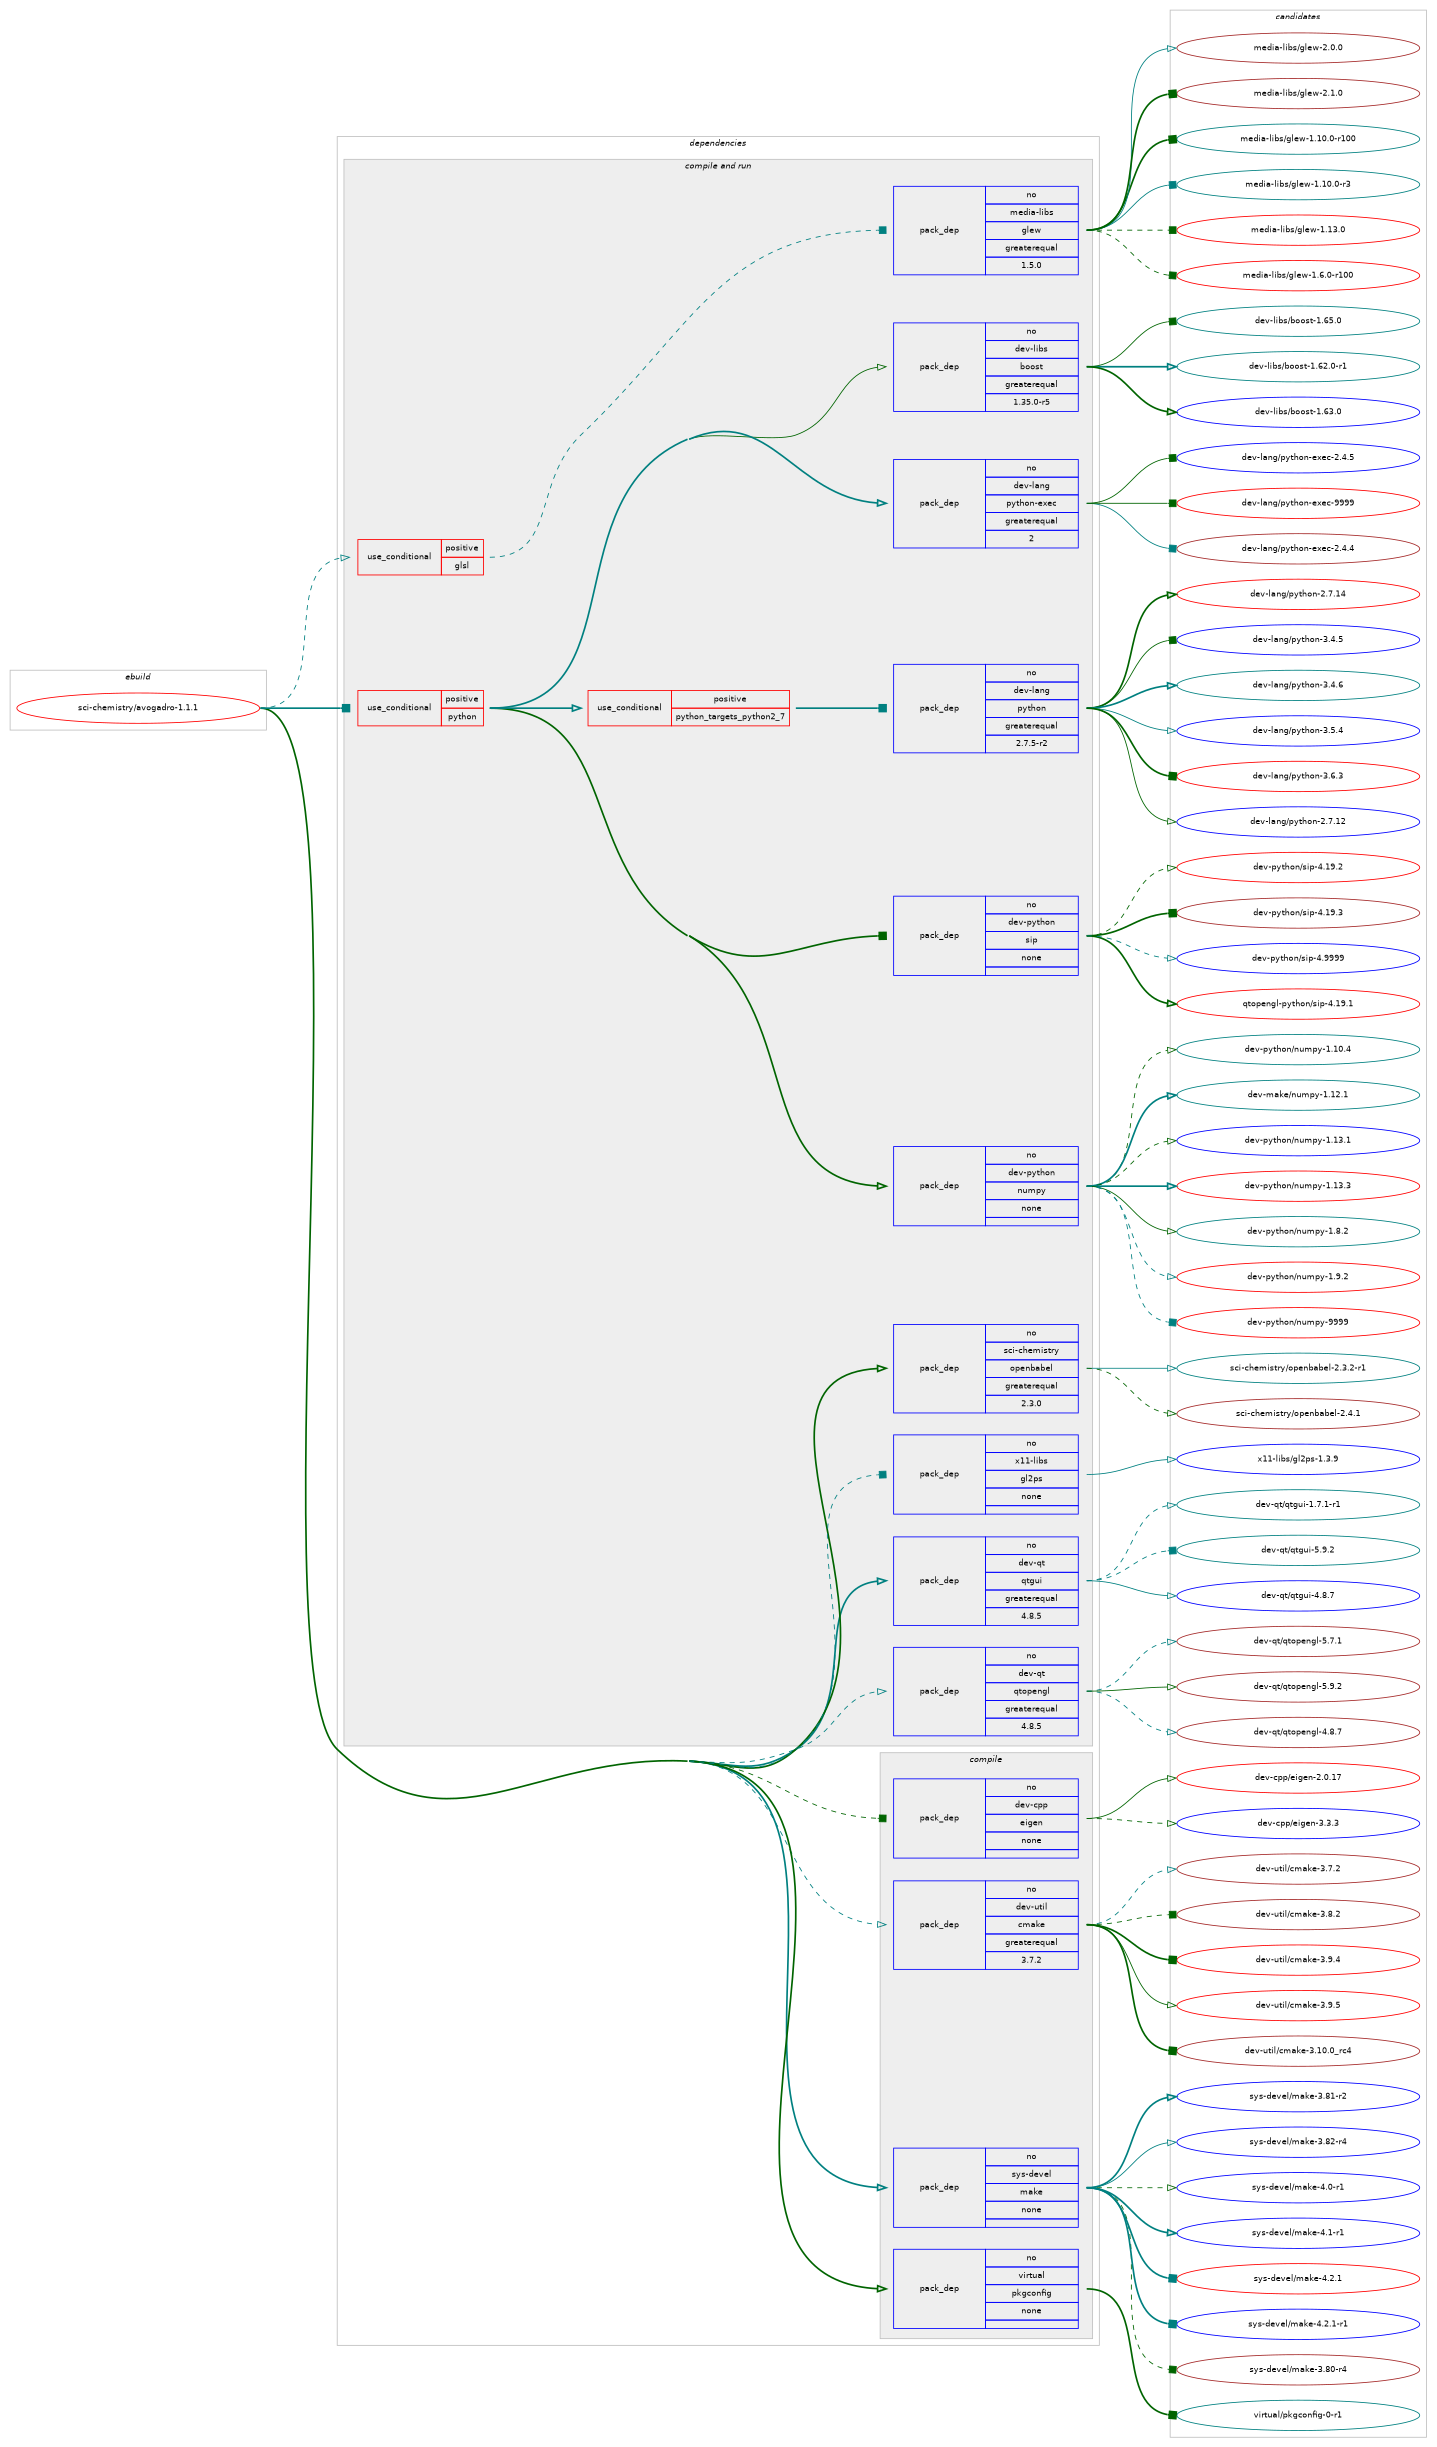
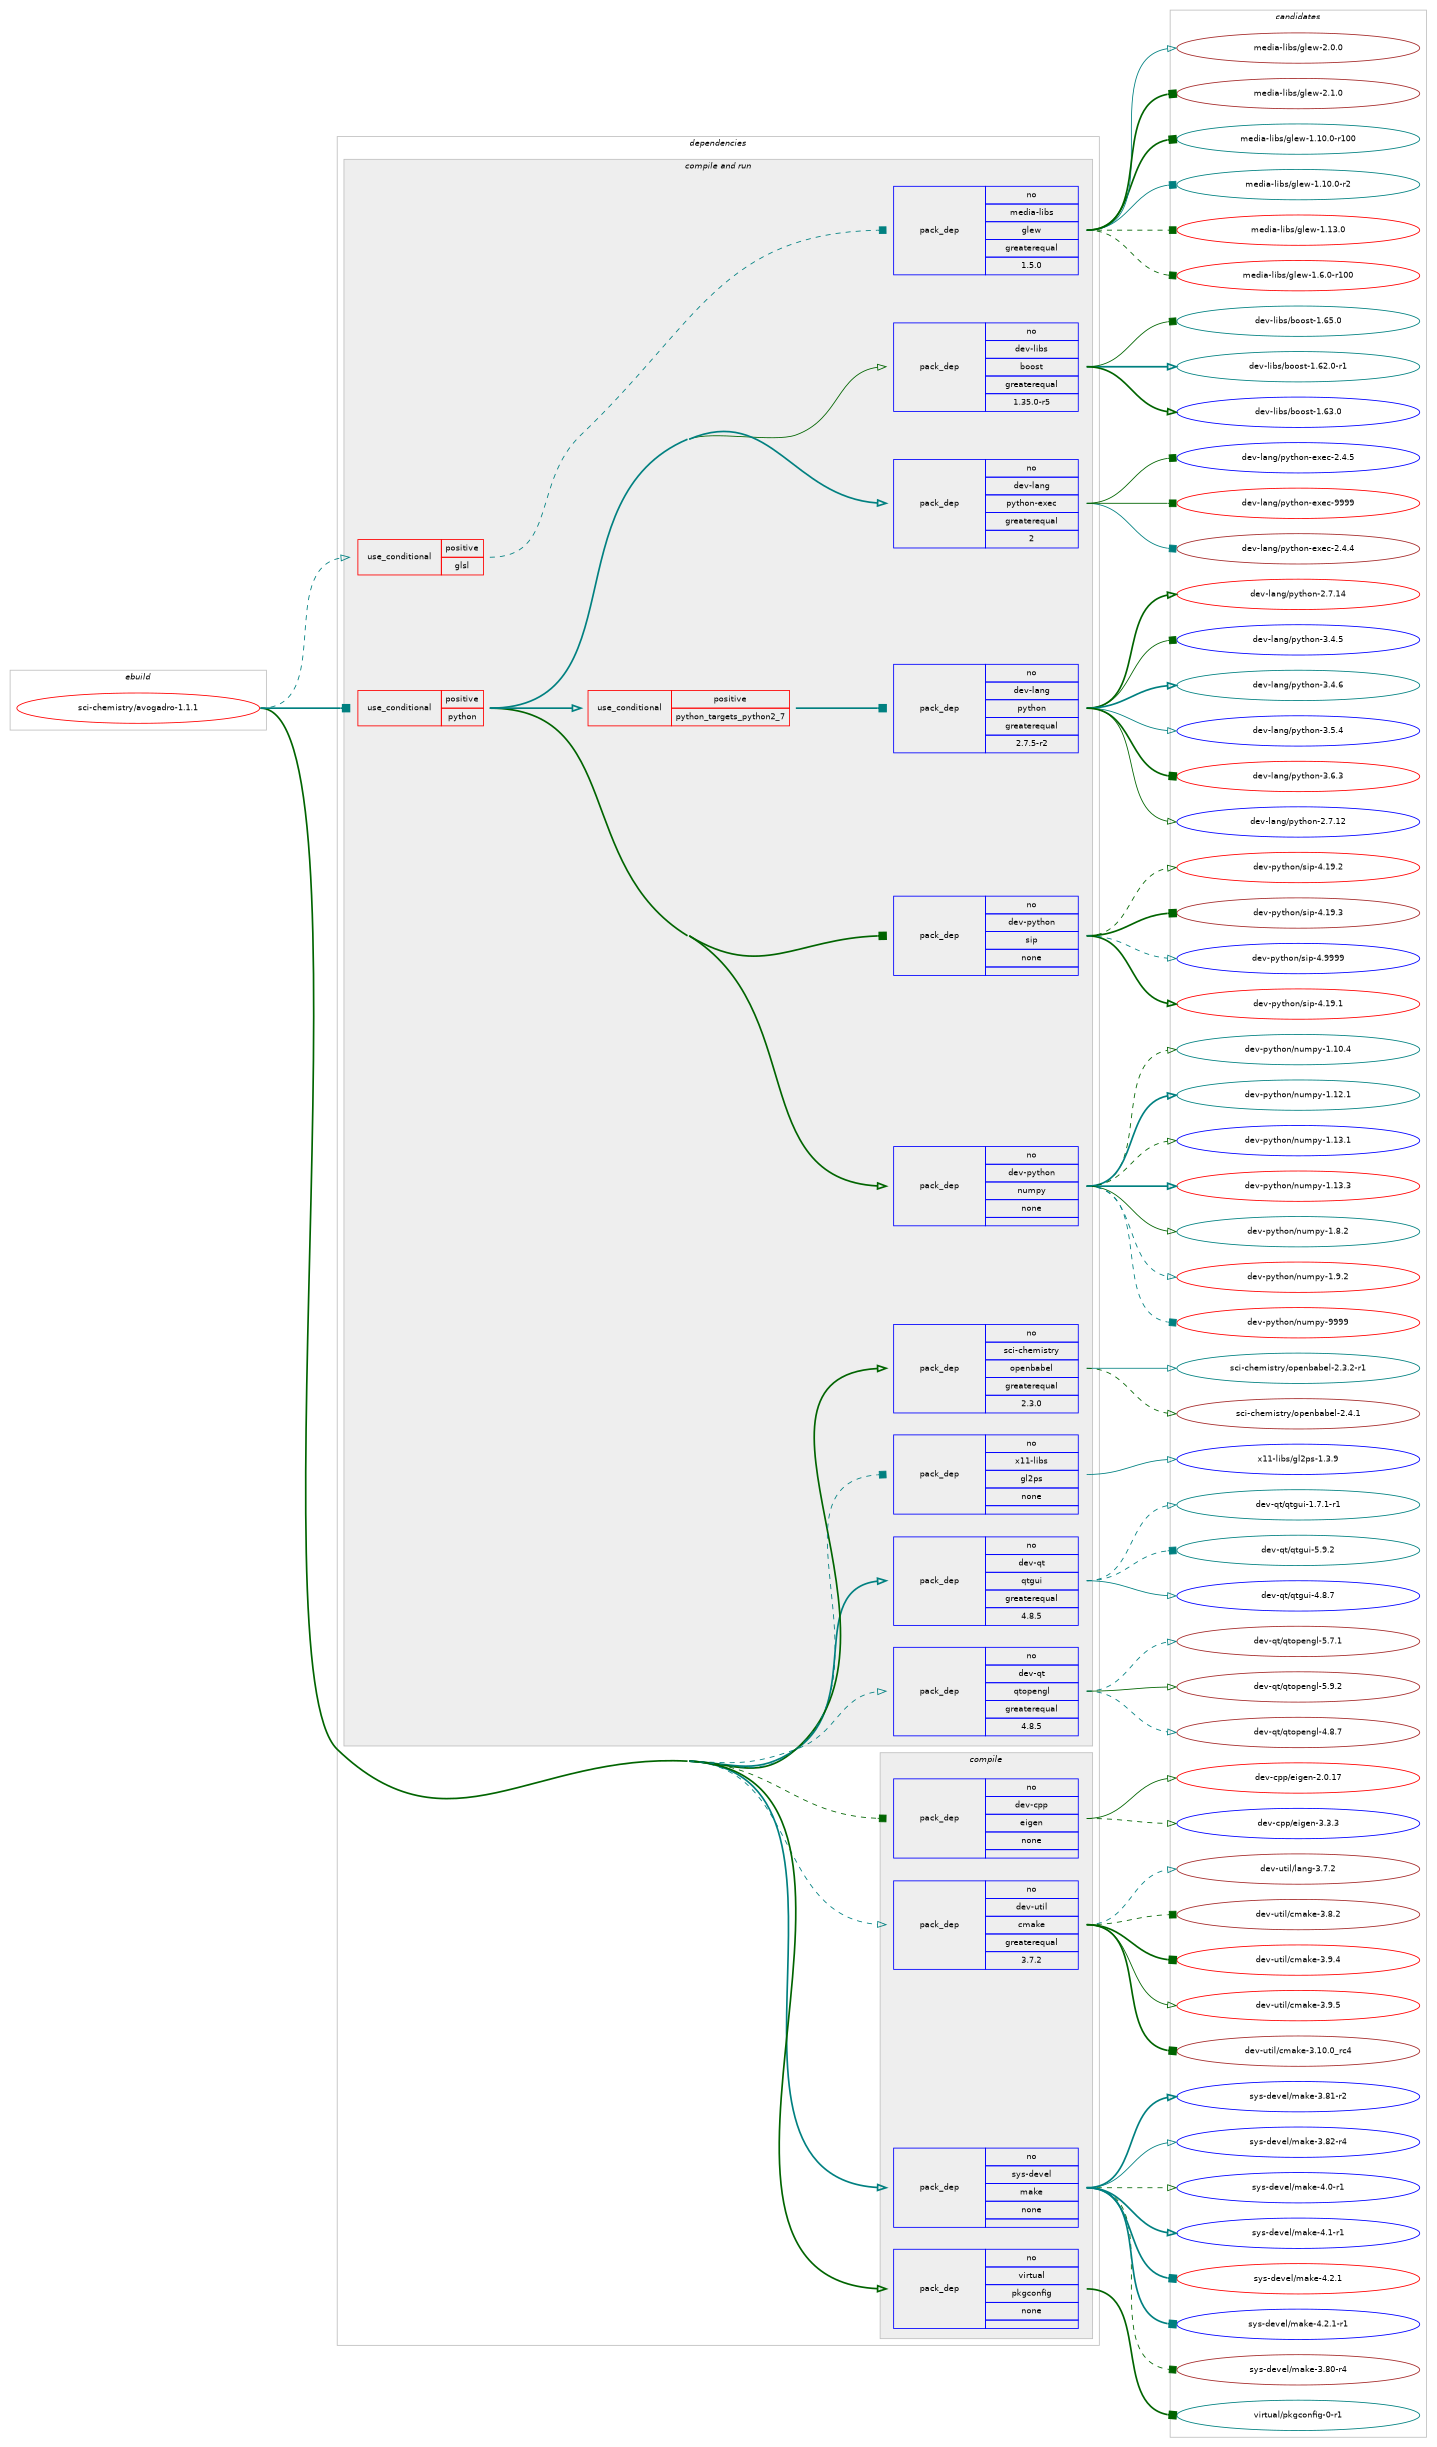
(1298, 185) -> (1298, 185)
(1298, 1004) -> (1298, 1004)
(1298, 1095) -> (1298, 1095)
(1298, 1869) -> (1298, 1869)
